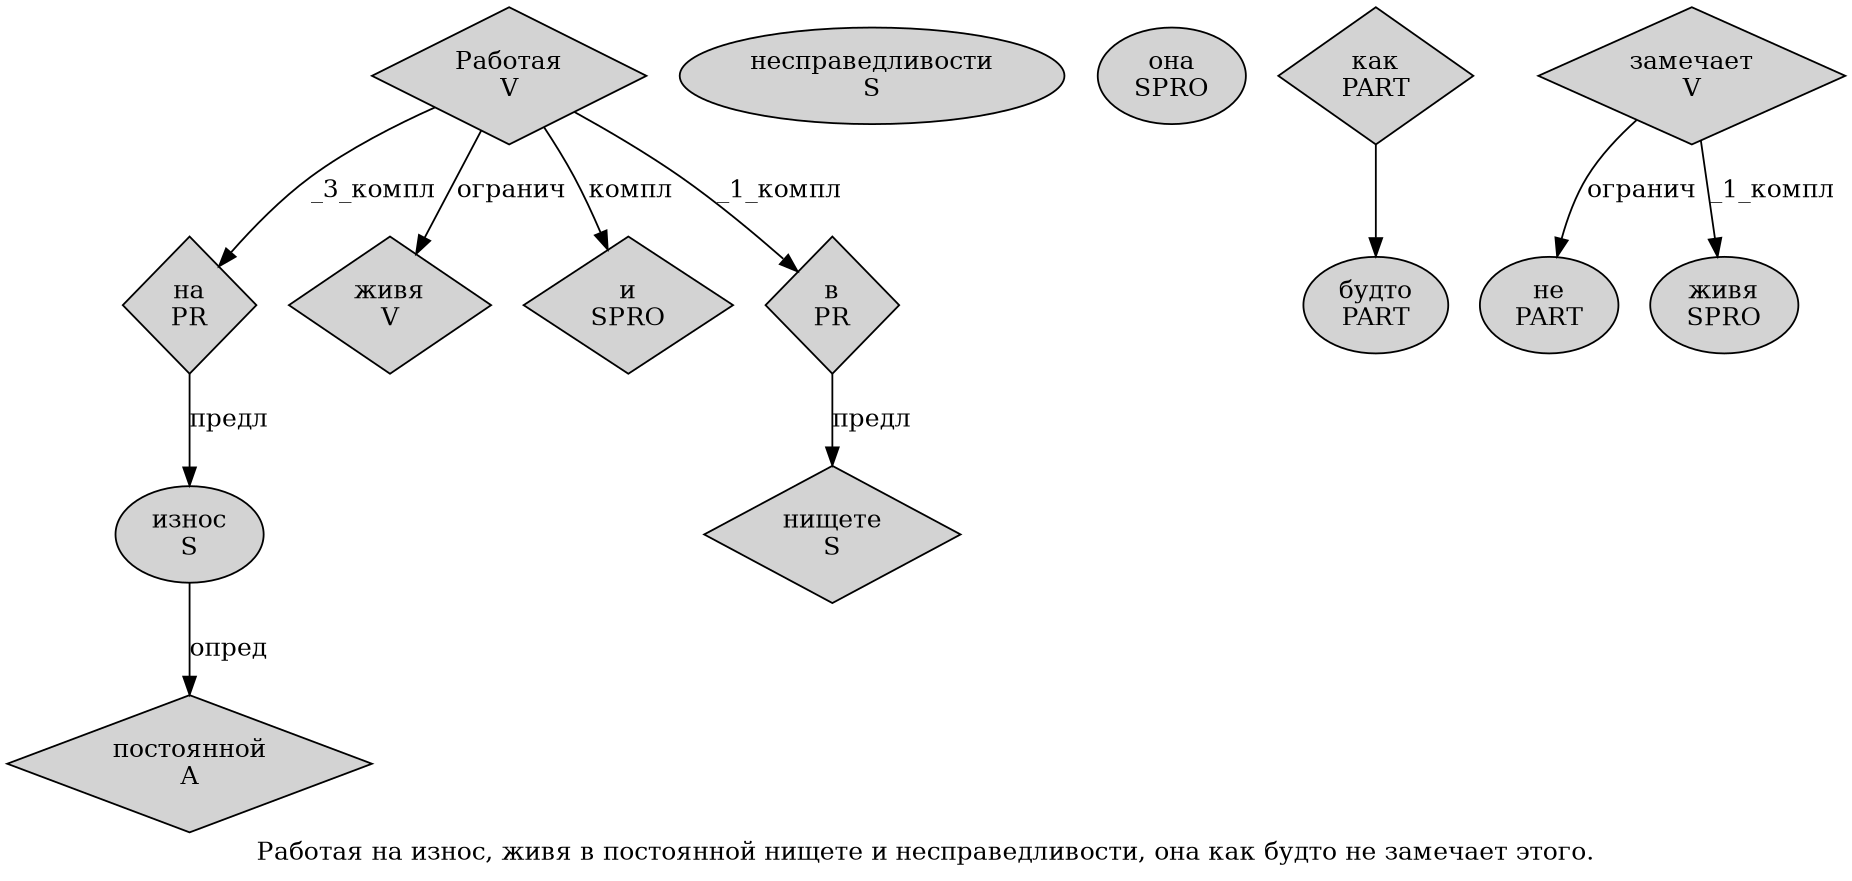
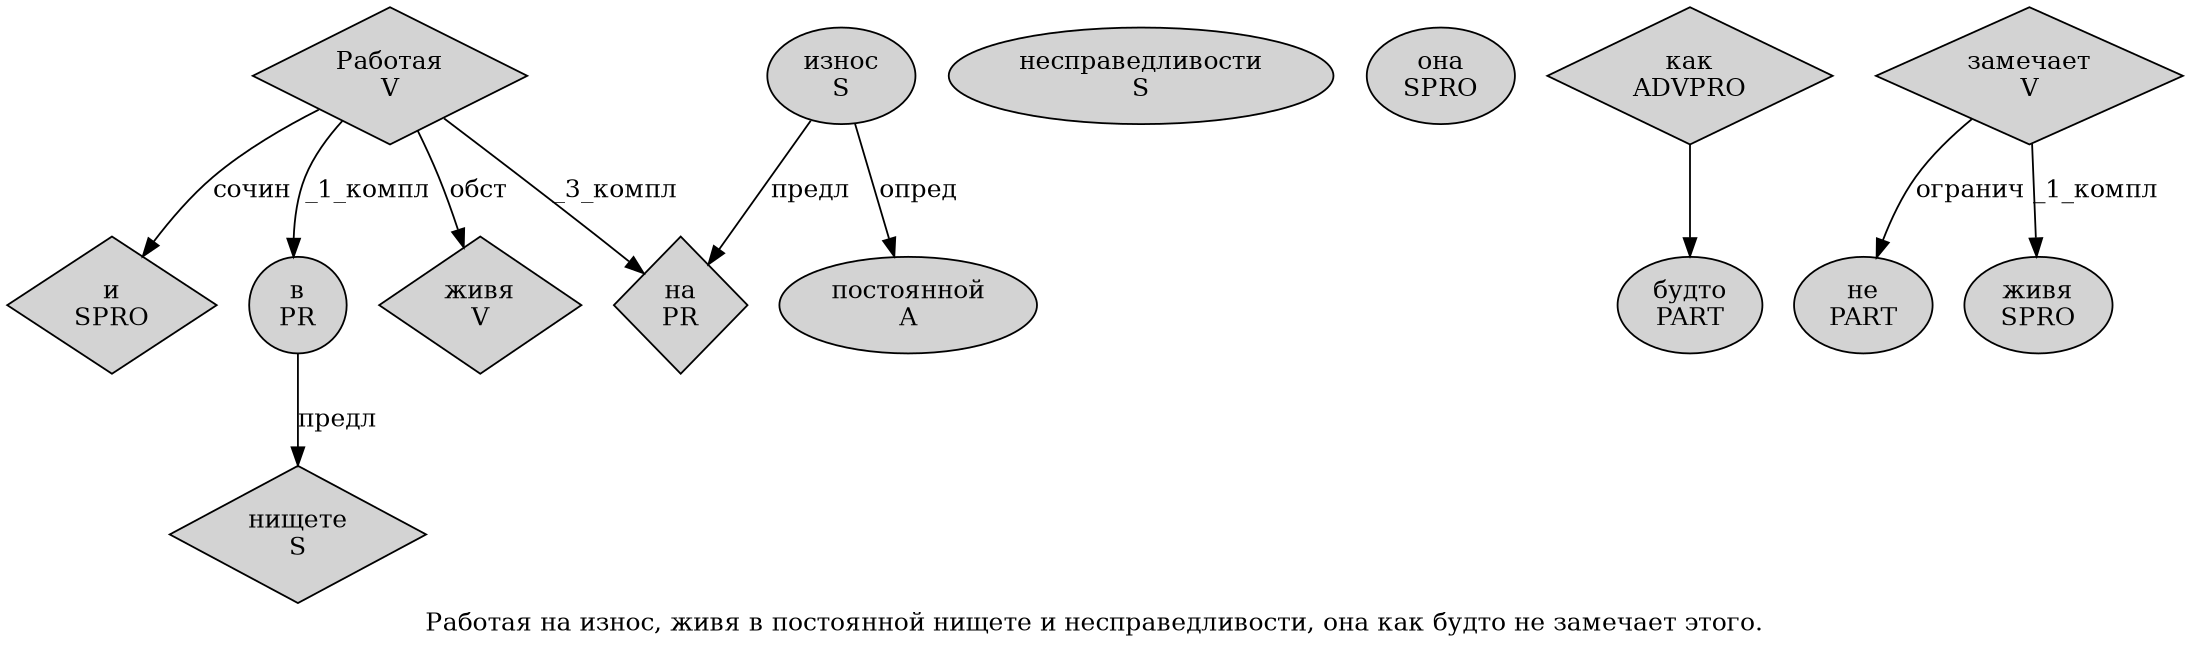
(1376, 76) -> (1690, 76)
(512, 190) -> (478, 190)
(631, 190) -> (252, 190)
(832, 305) -> (298, 305)
(190, 421) -> (765, 185)
(190, 764) -> (908, 305)
